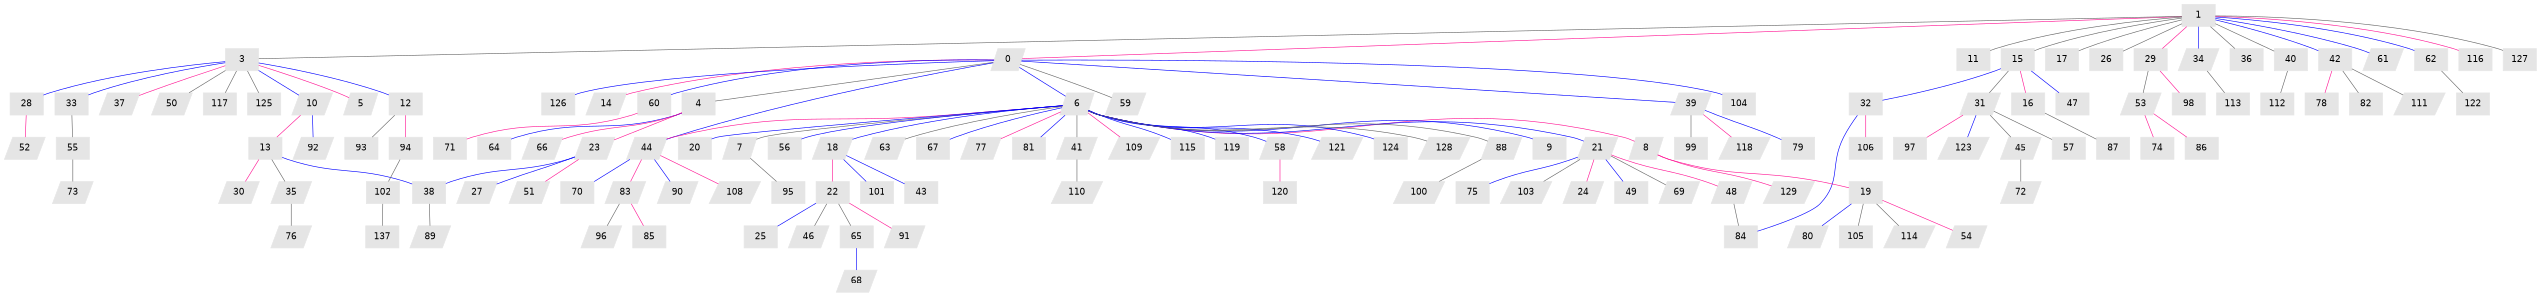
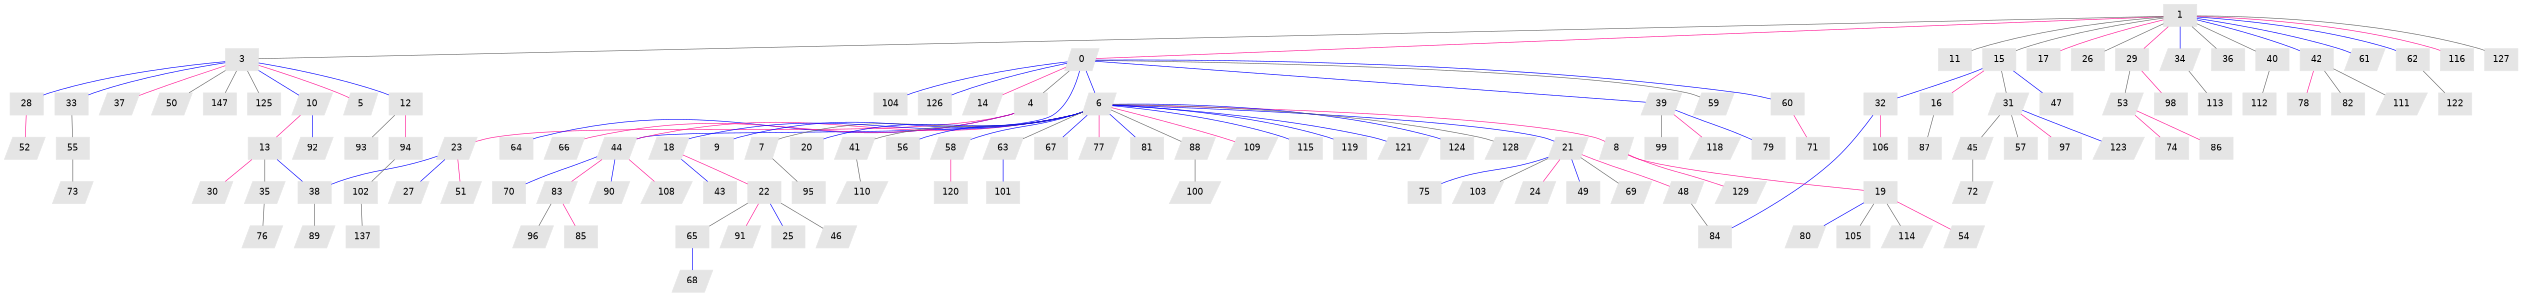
(2130, 34) -> (2111, 34)
(220, 104) -> (220, 104)
(855, 171) -> (1003, 170)
